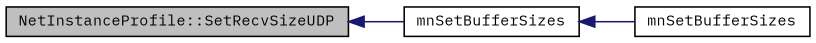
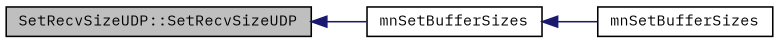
(177, 22) -> (159, 22)
